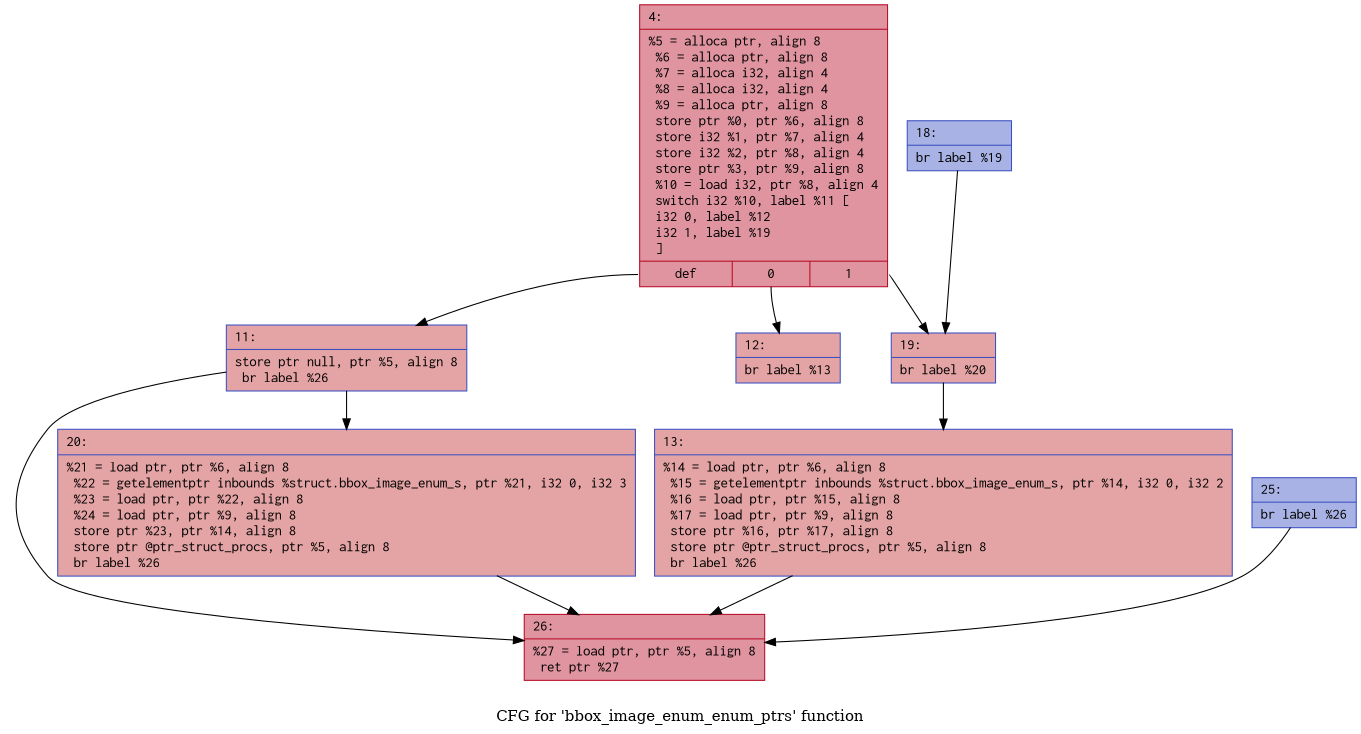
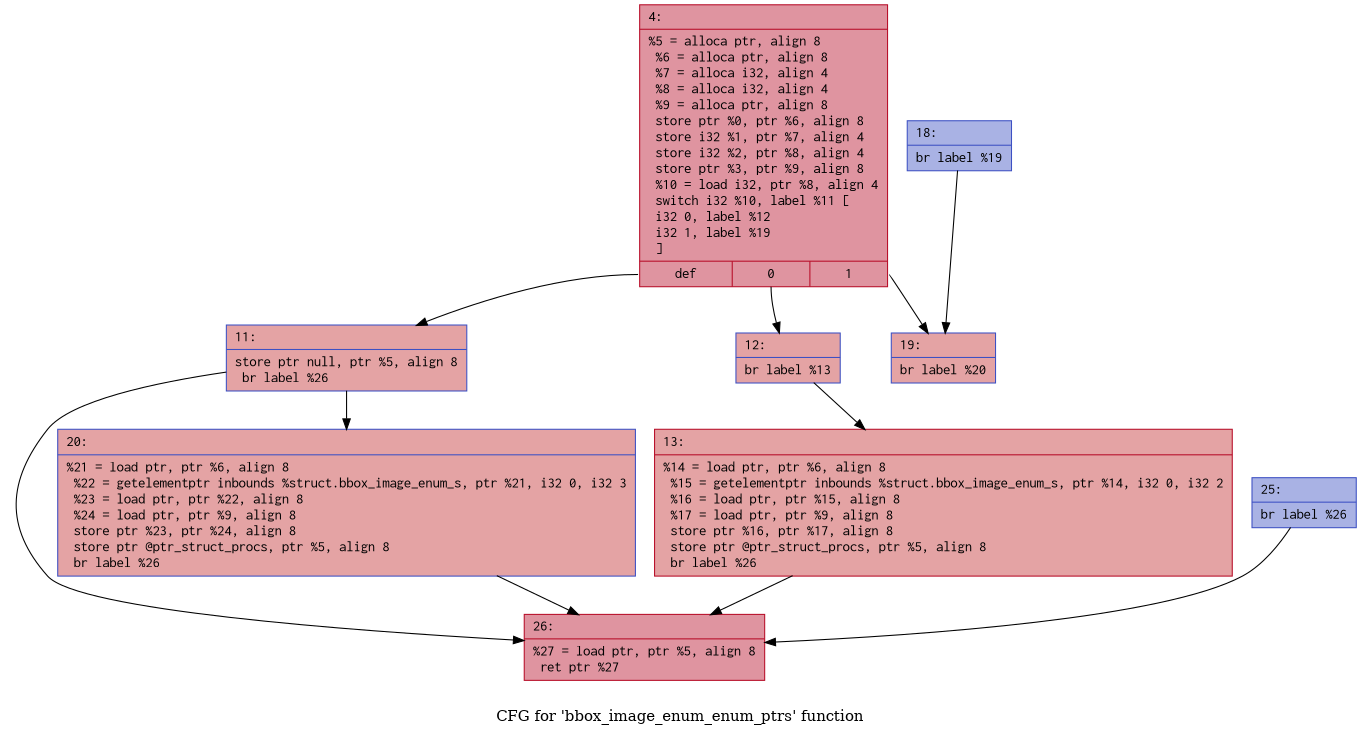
(943, 401) -> (835, 402)
(943, 503) -> (943, 503)
(182, 531) -> (182, 531)
